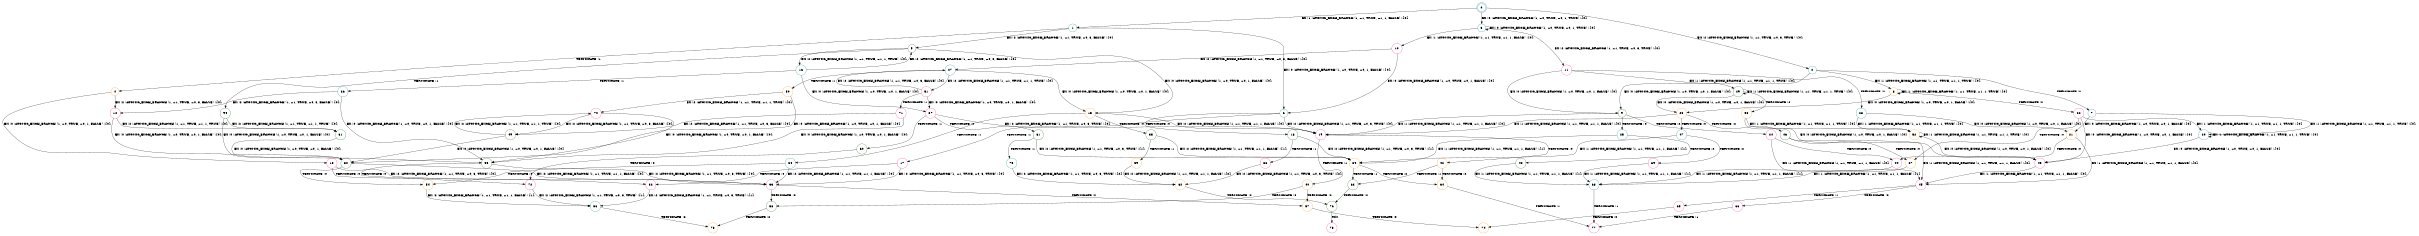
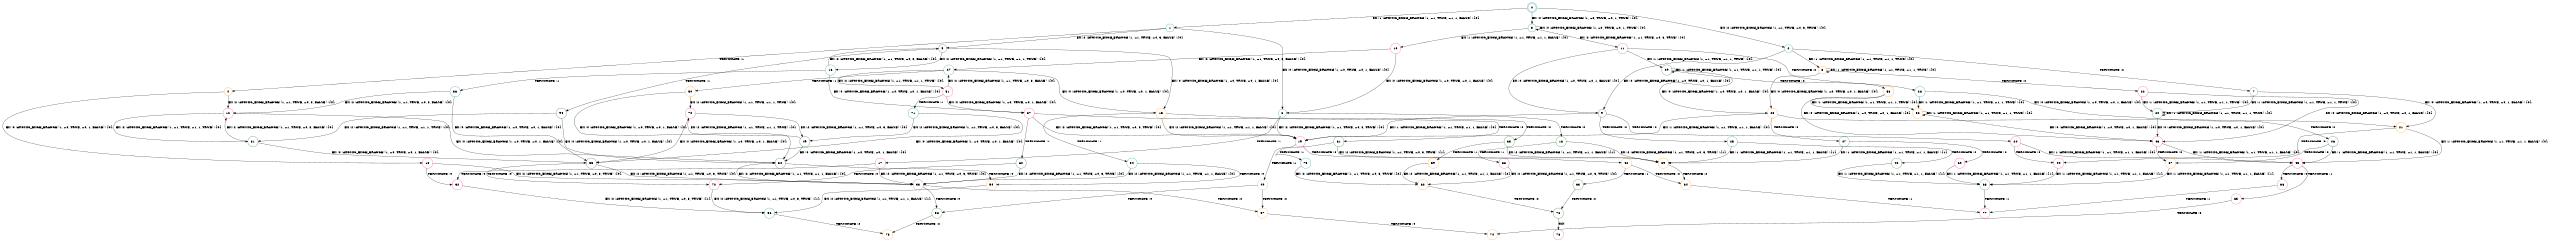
(901, 113) -> (913, 113)
none -> (231, 136)
(2001, 144) -> (2158, 155)
(1353, 173) -> none
none -> (995, 178)
